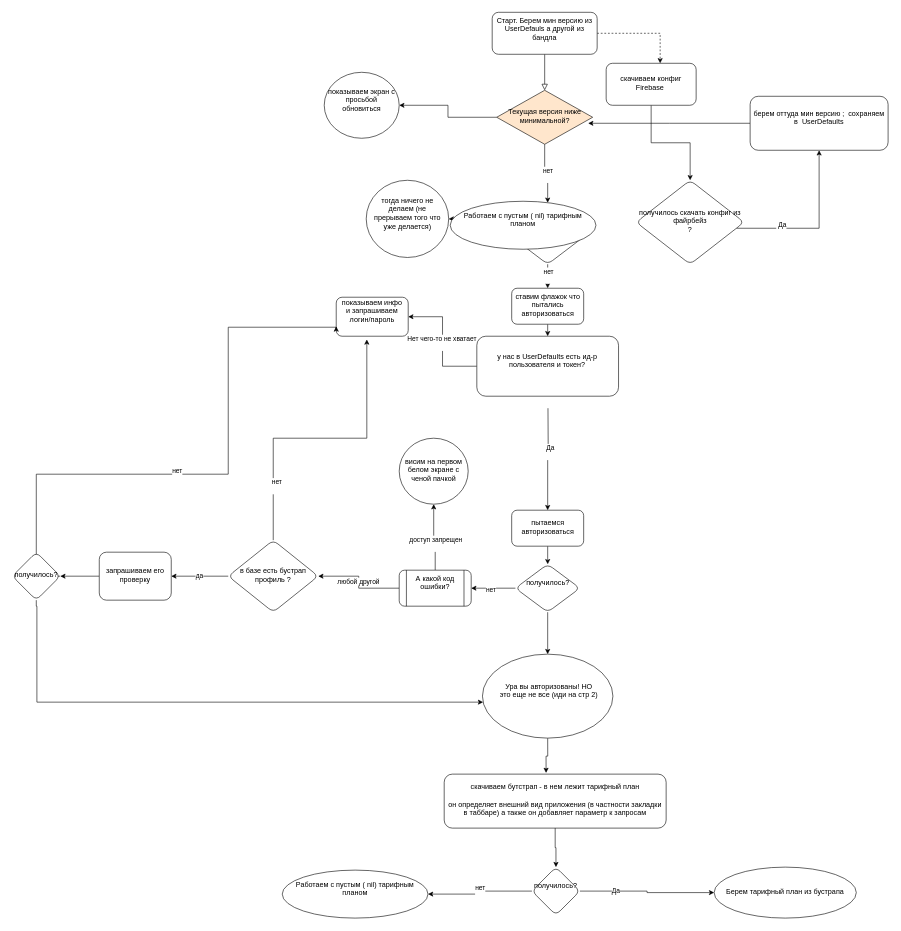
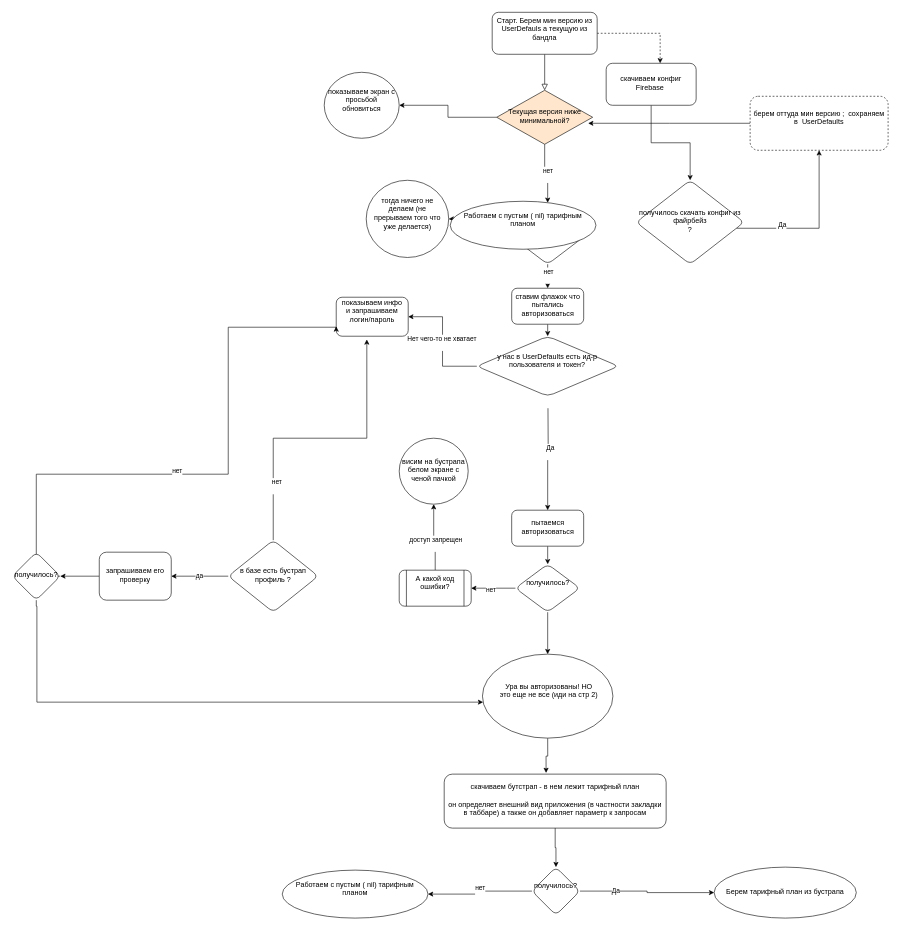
(545, 33) -> (545, 33)
(819, 123) -> (819, 123)
(548, 366) -> (548, 366)
(434, 470) -> (434, 470)
(359, 580) -> none
